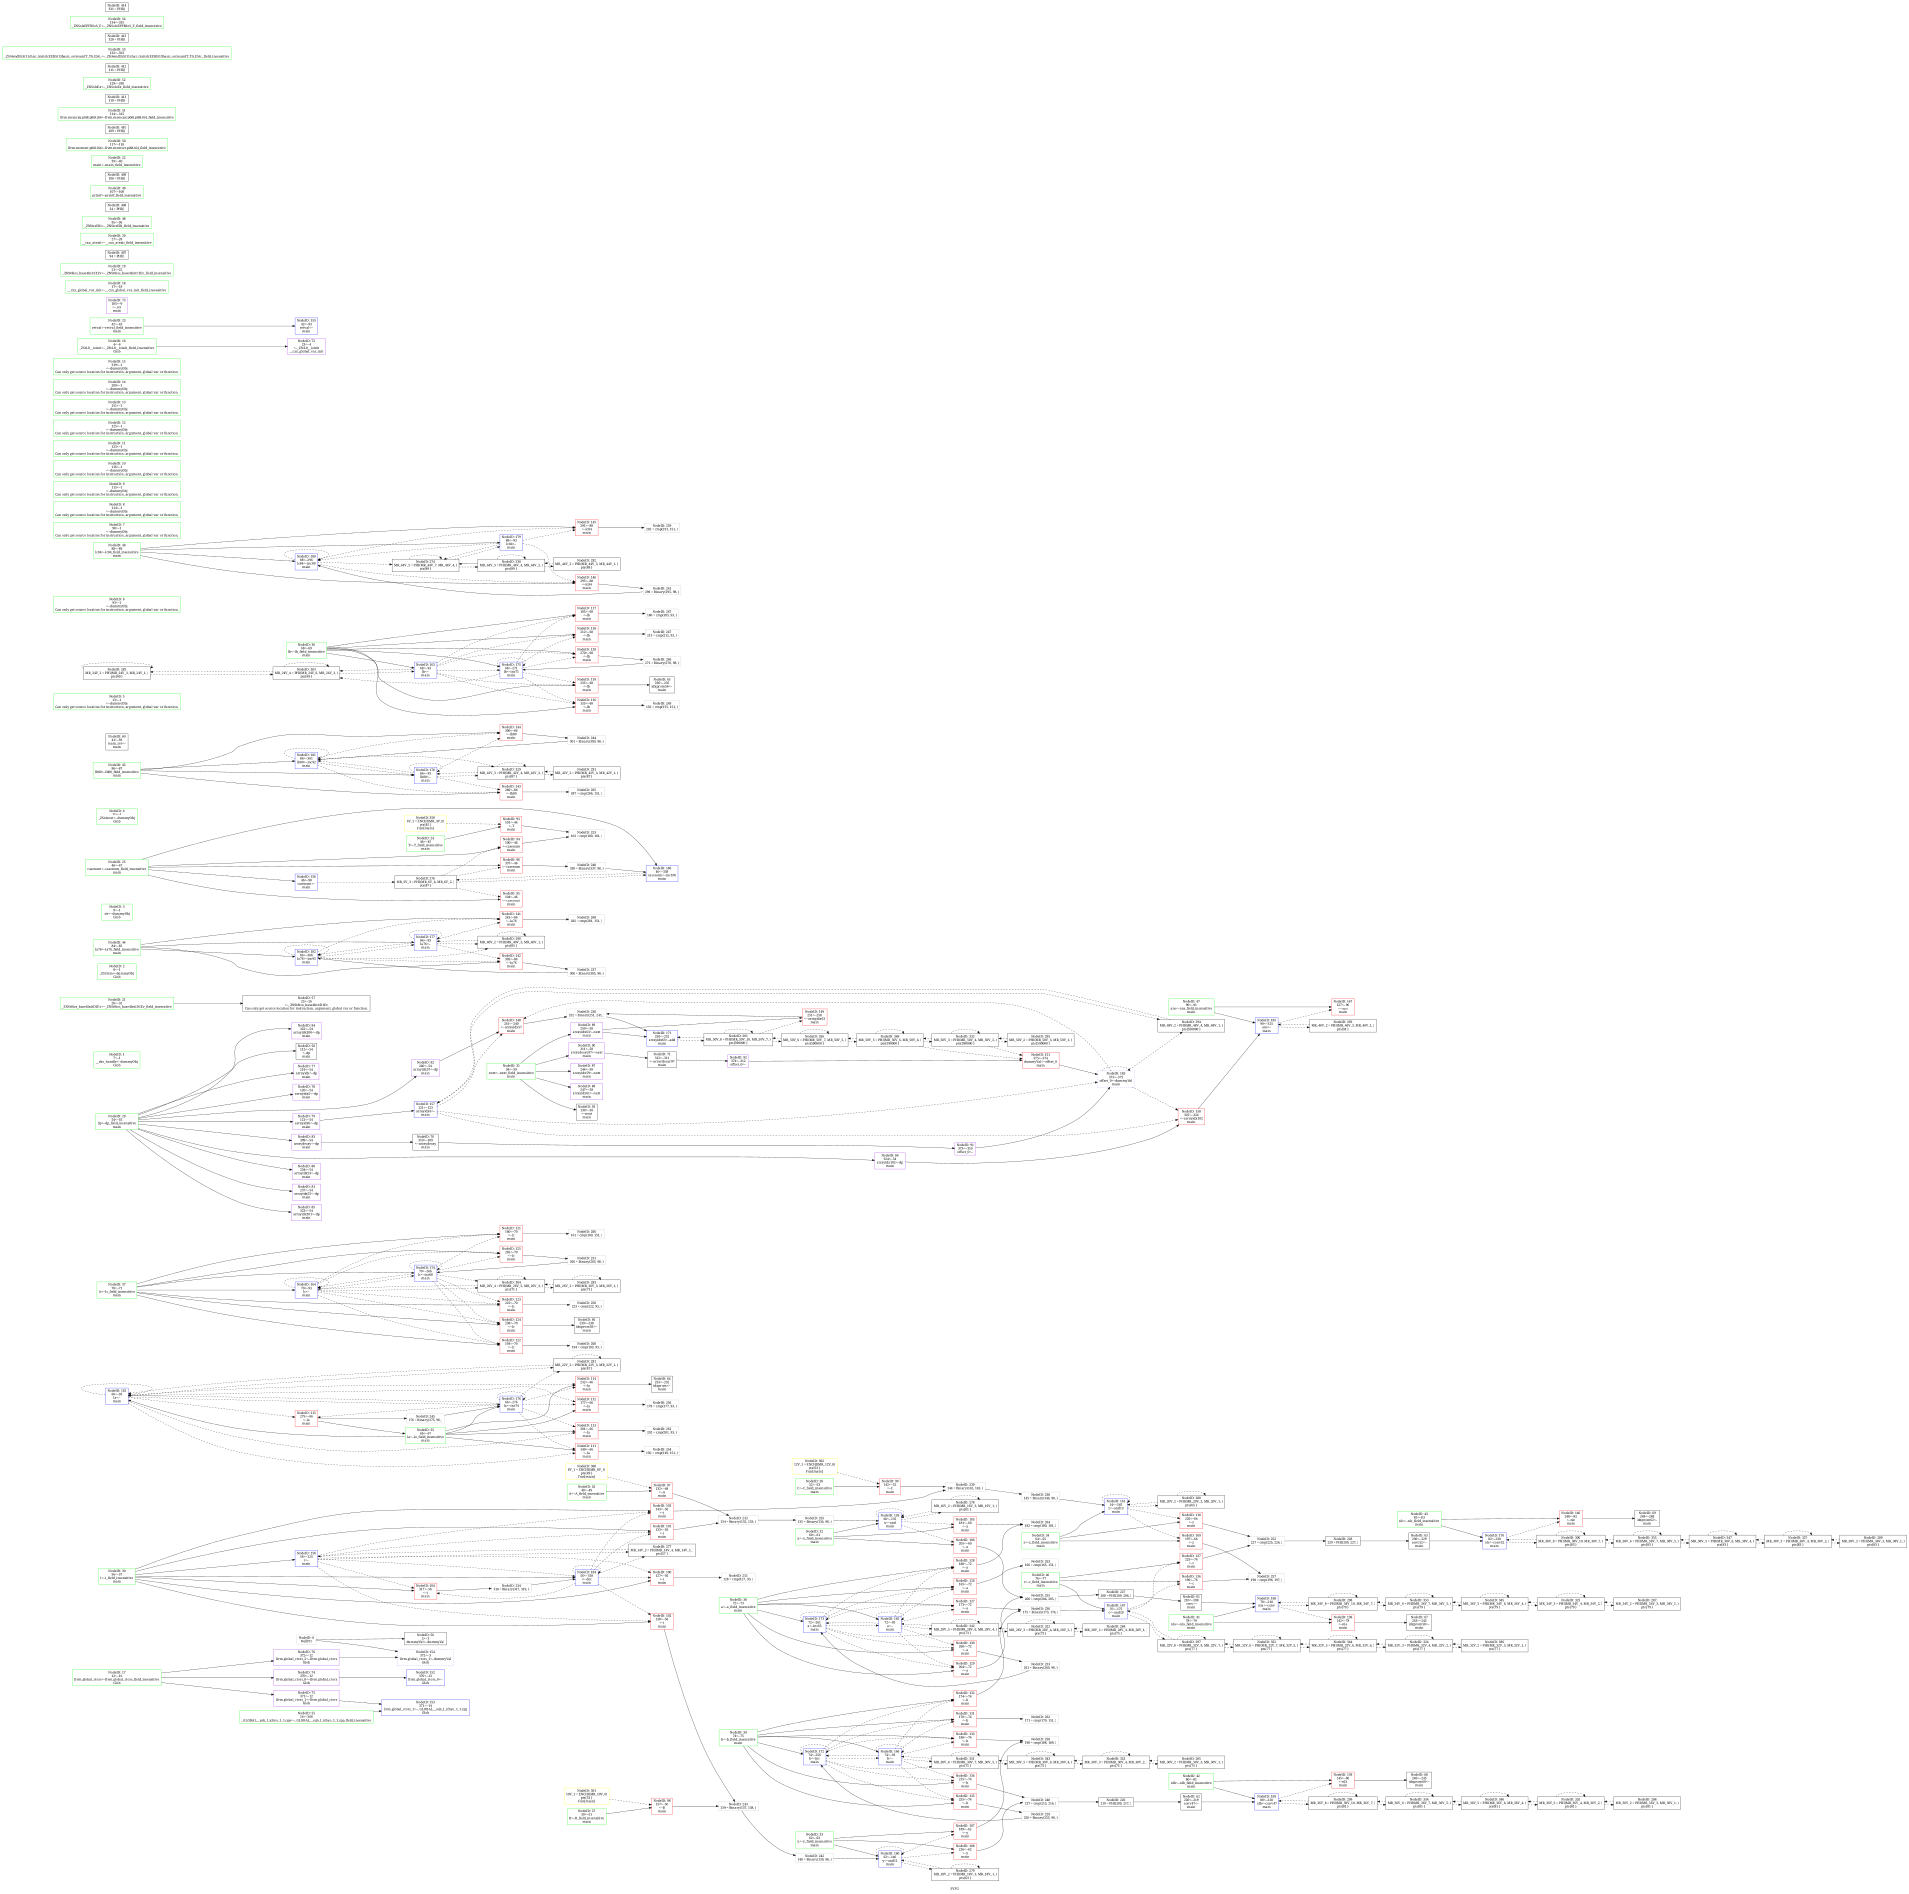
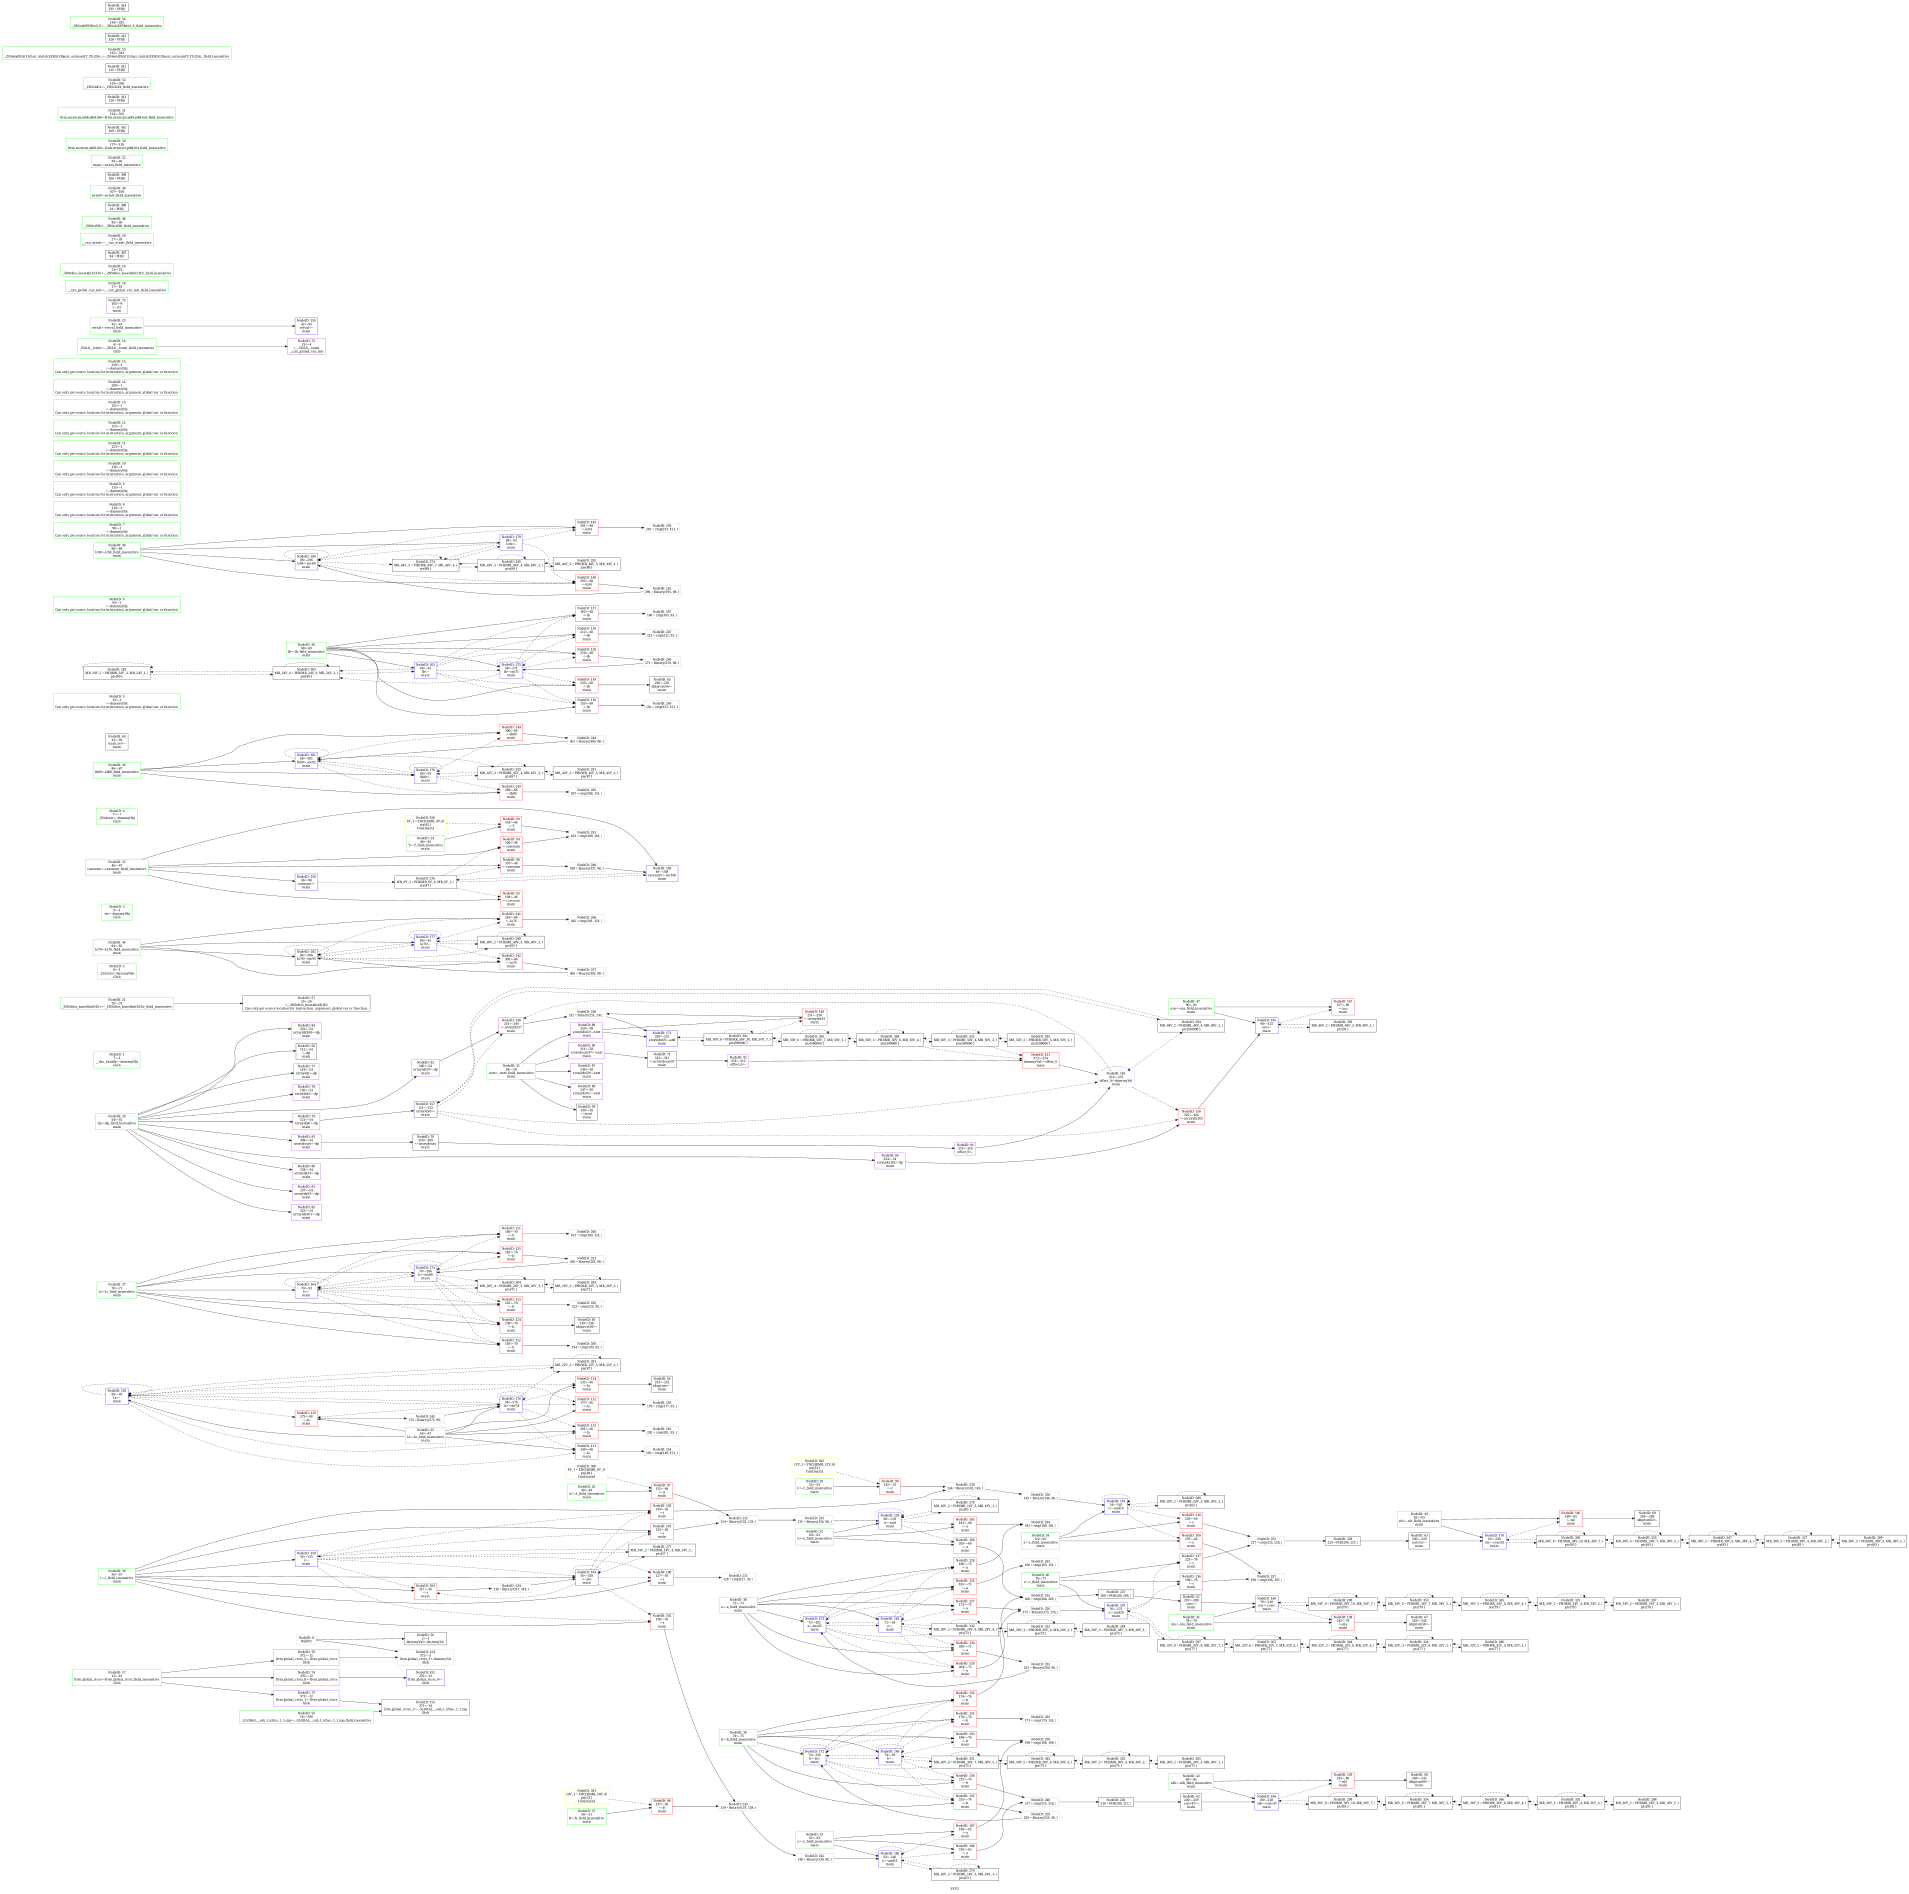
(360, 1428) -> (363, 1425)
